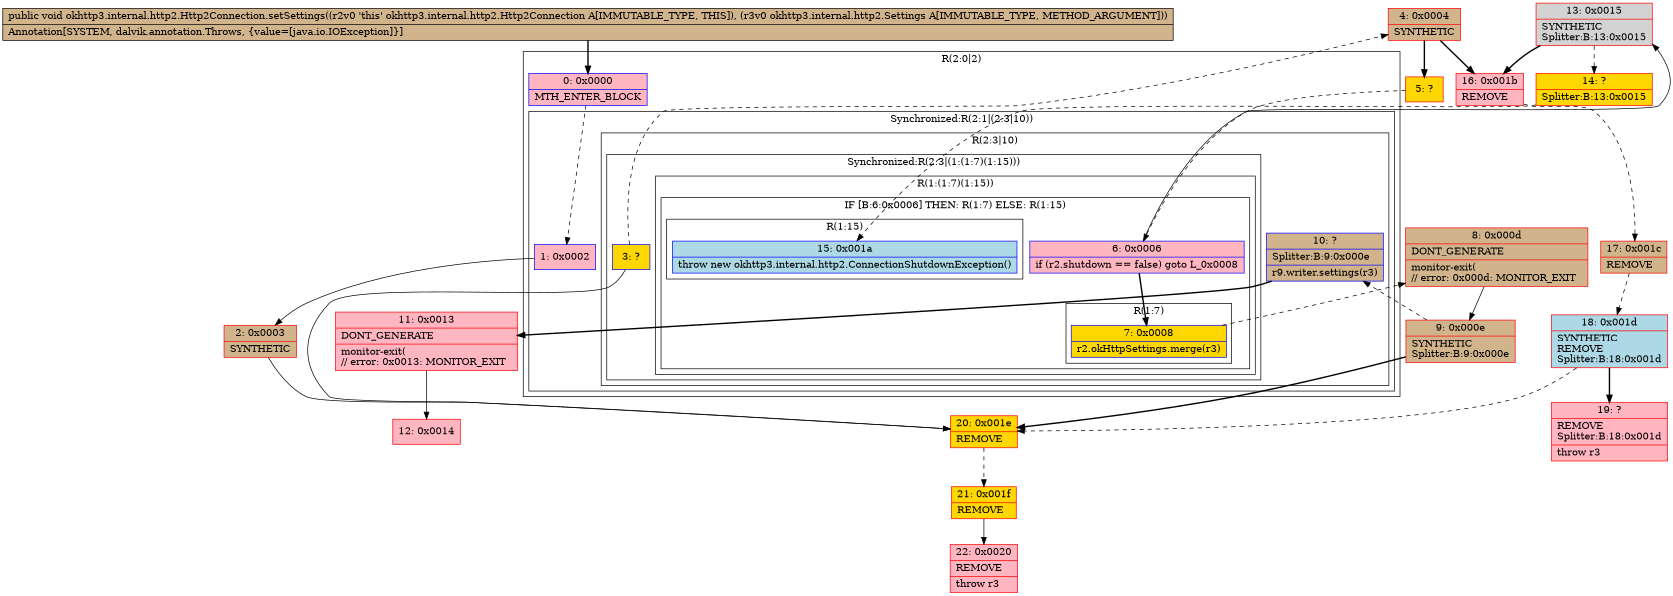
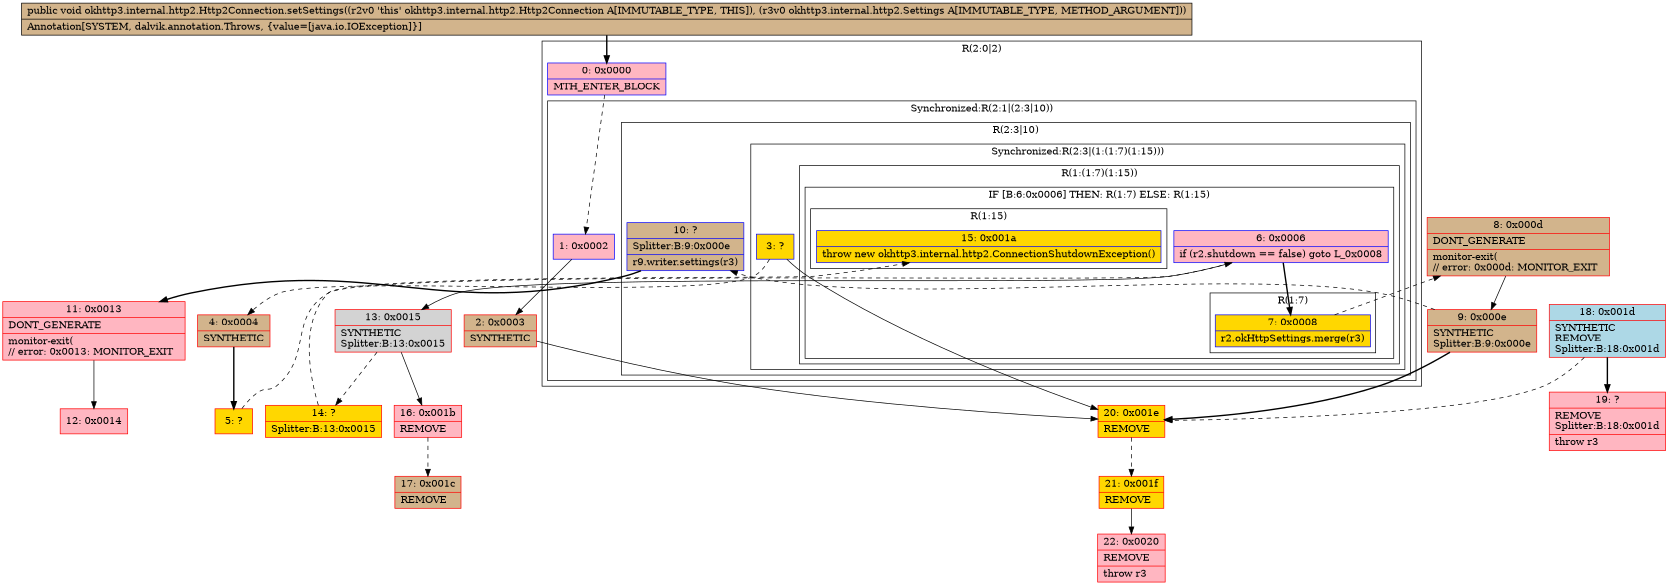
(1455, 54) -> none
(1524, 56) -> (410, 375)
(845, 257) -> (989, 247)
(1624, 290) -> none
